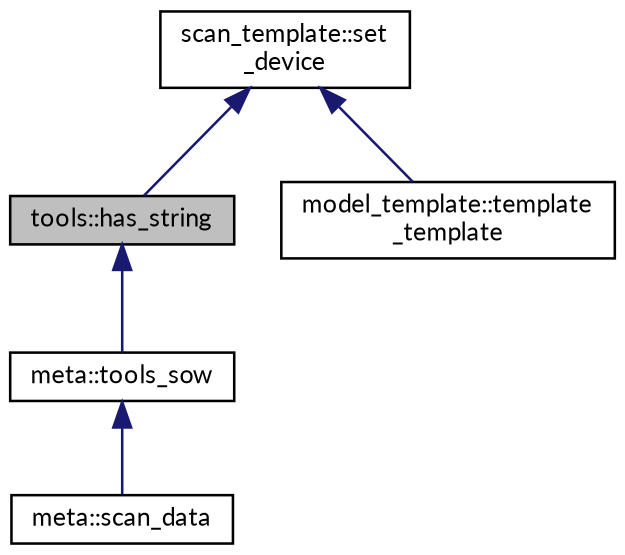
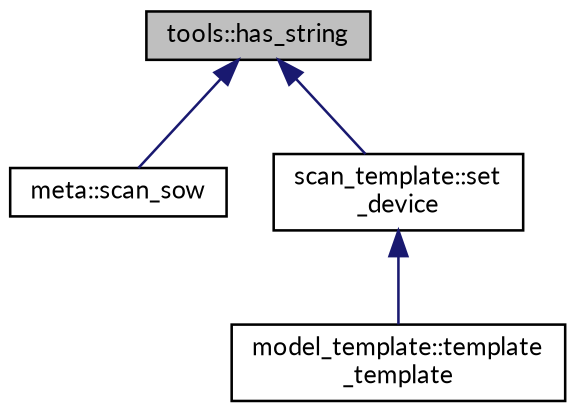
(188, 151) -> (331, 116)
(122, 377) -> (118, 192)
(122, 519) -> none
